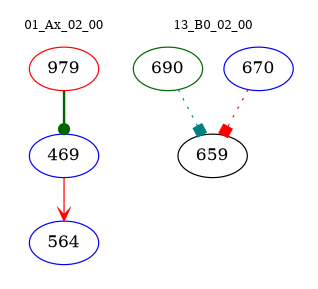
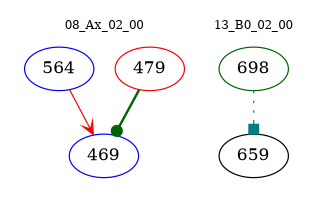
(64, 26) -> (105, 26)
(64, 69) -> (150, 69)
(168, 69) -> (254, 69)
(259, 69) -> none
(64, 193) -> (79, 107)
